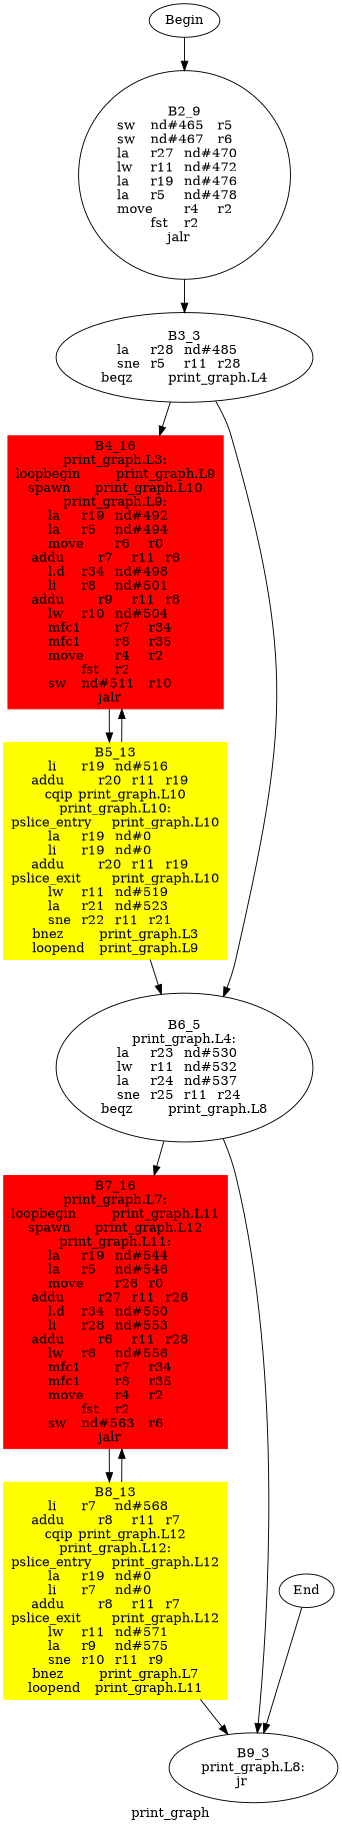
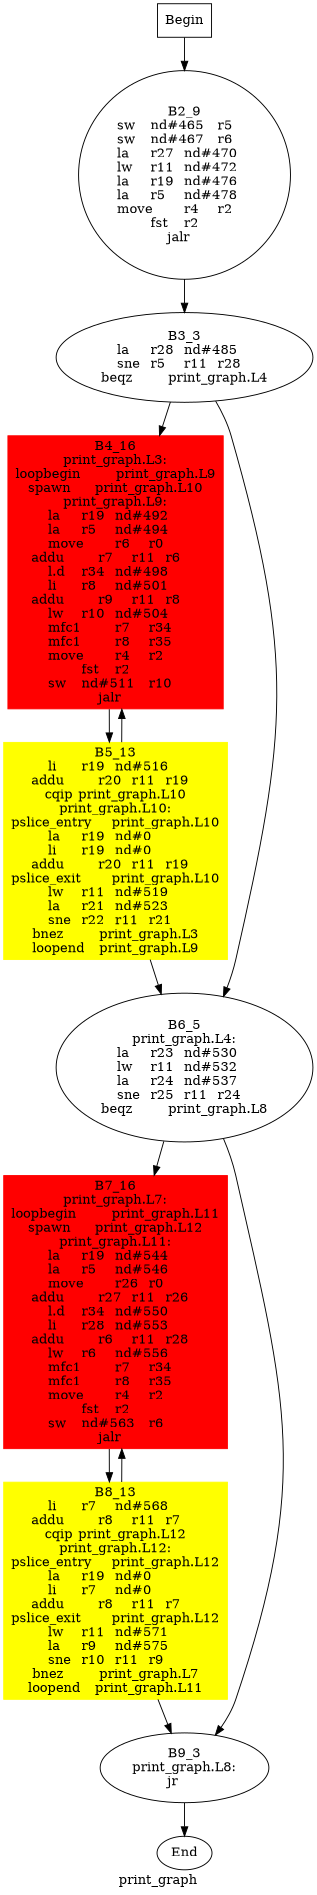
(185, 21) -> (185, 21)
(284, 1666) -> (185, 1815)
